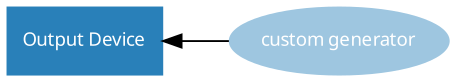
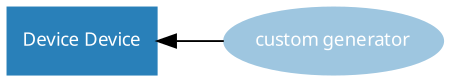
(85, 41) -> (82, 41)
